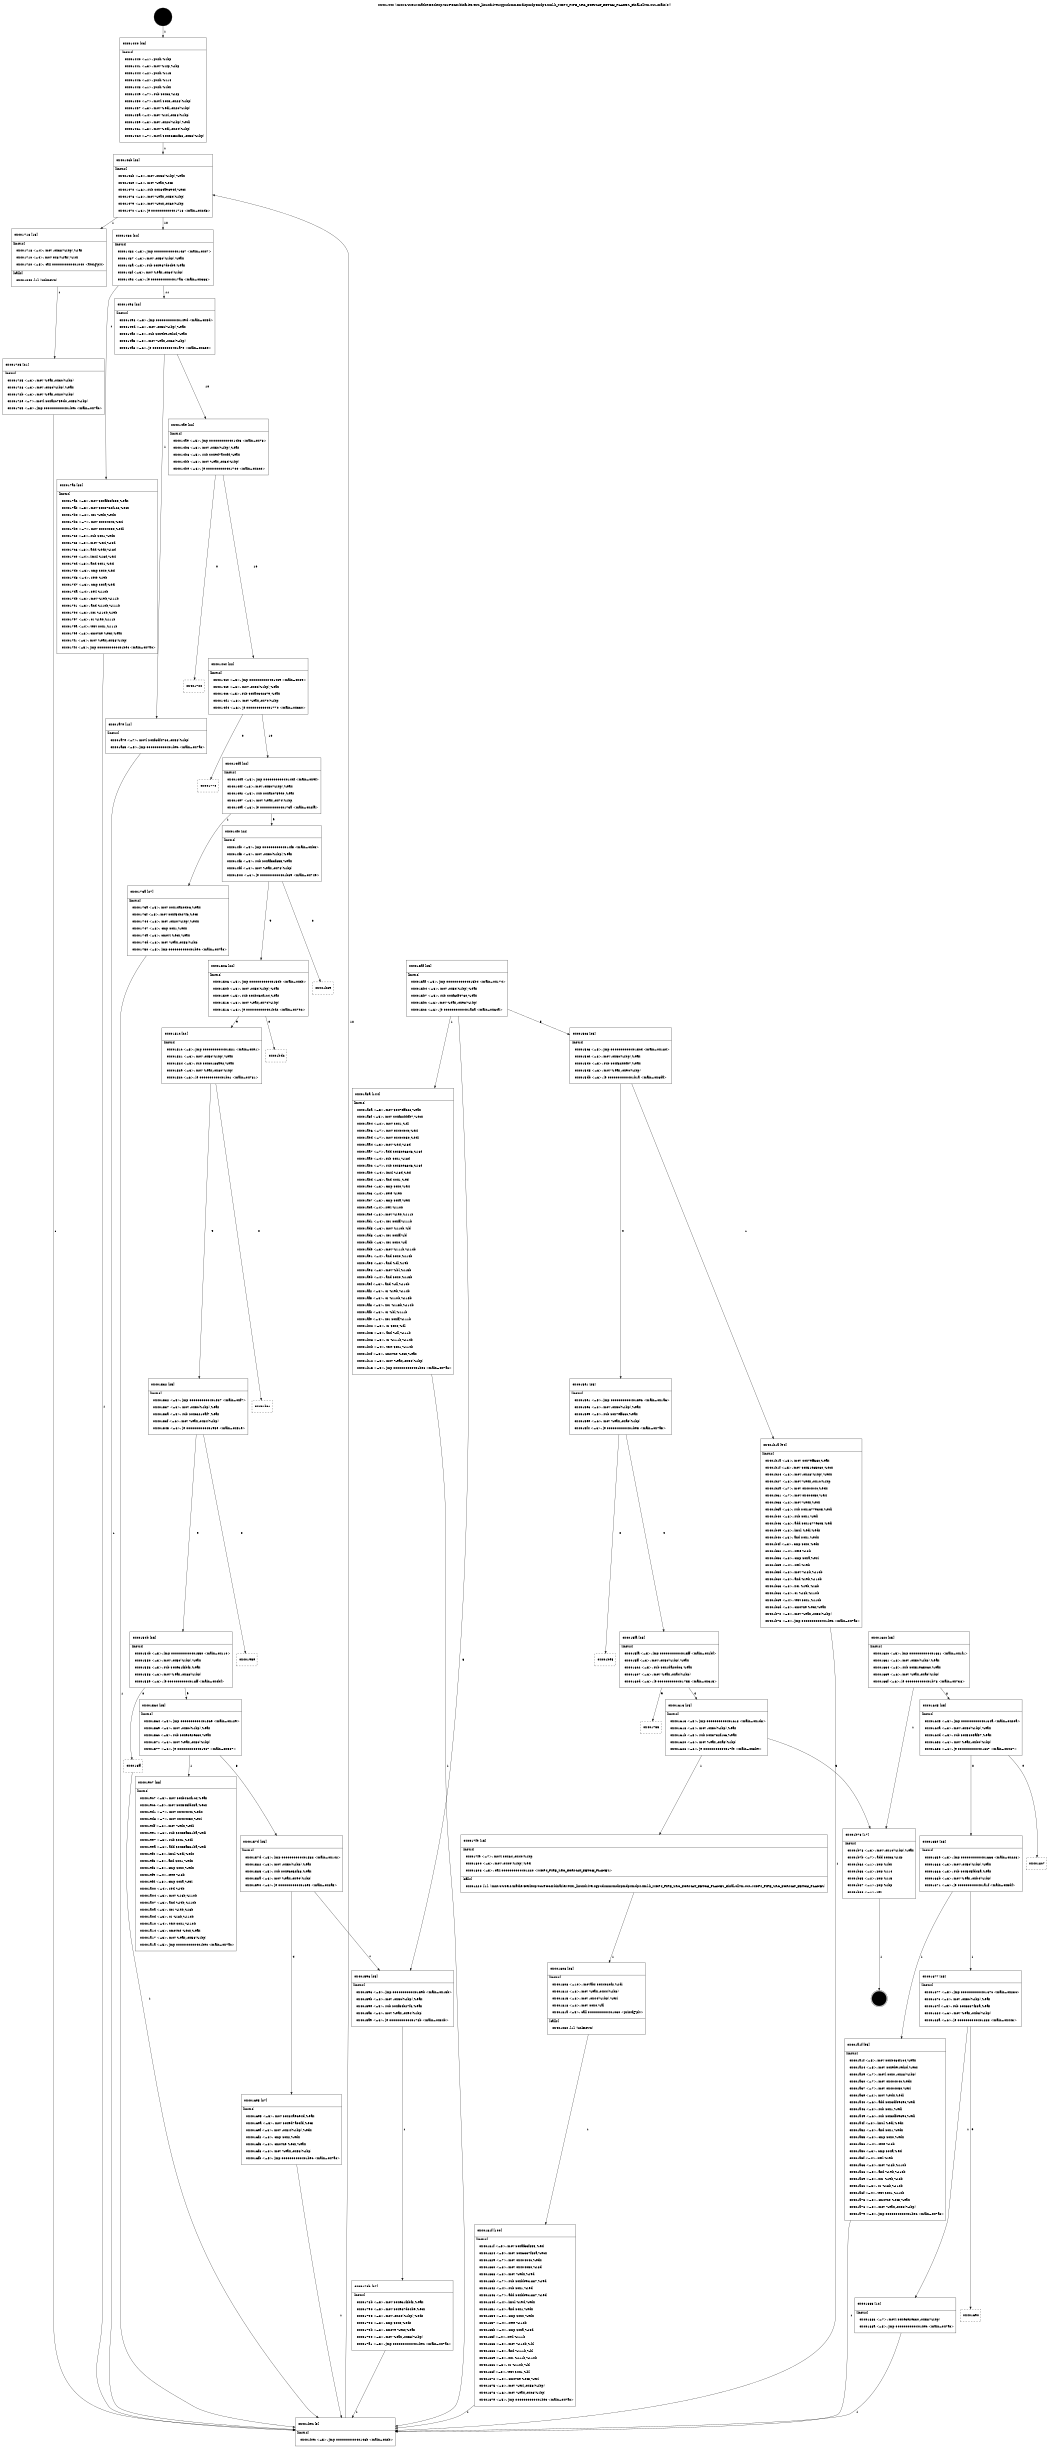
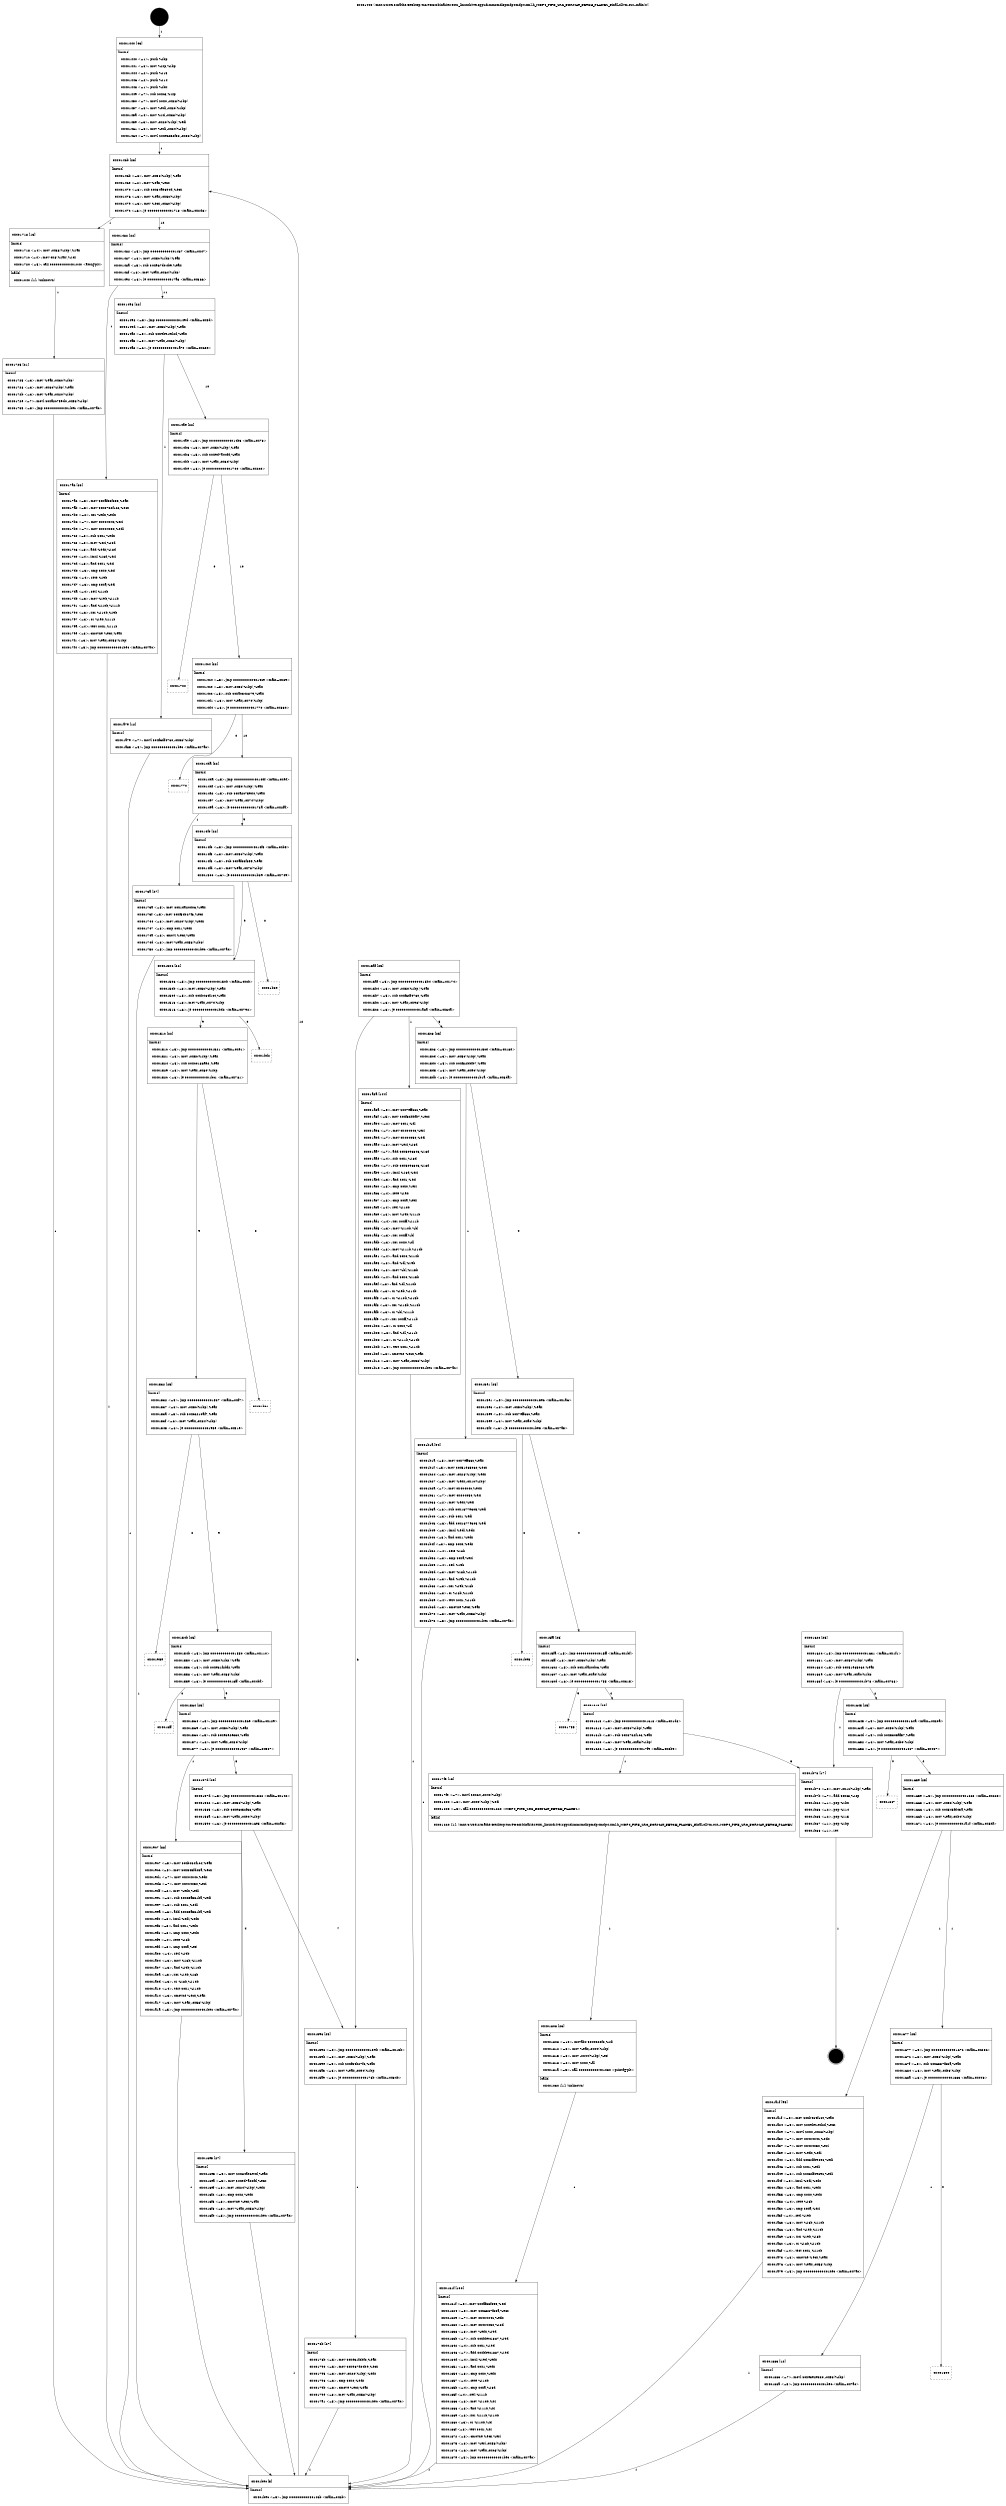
(163, 2114) -> (186, 2255)
